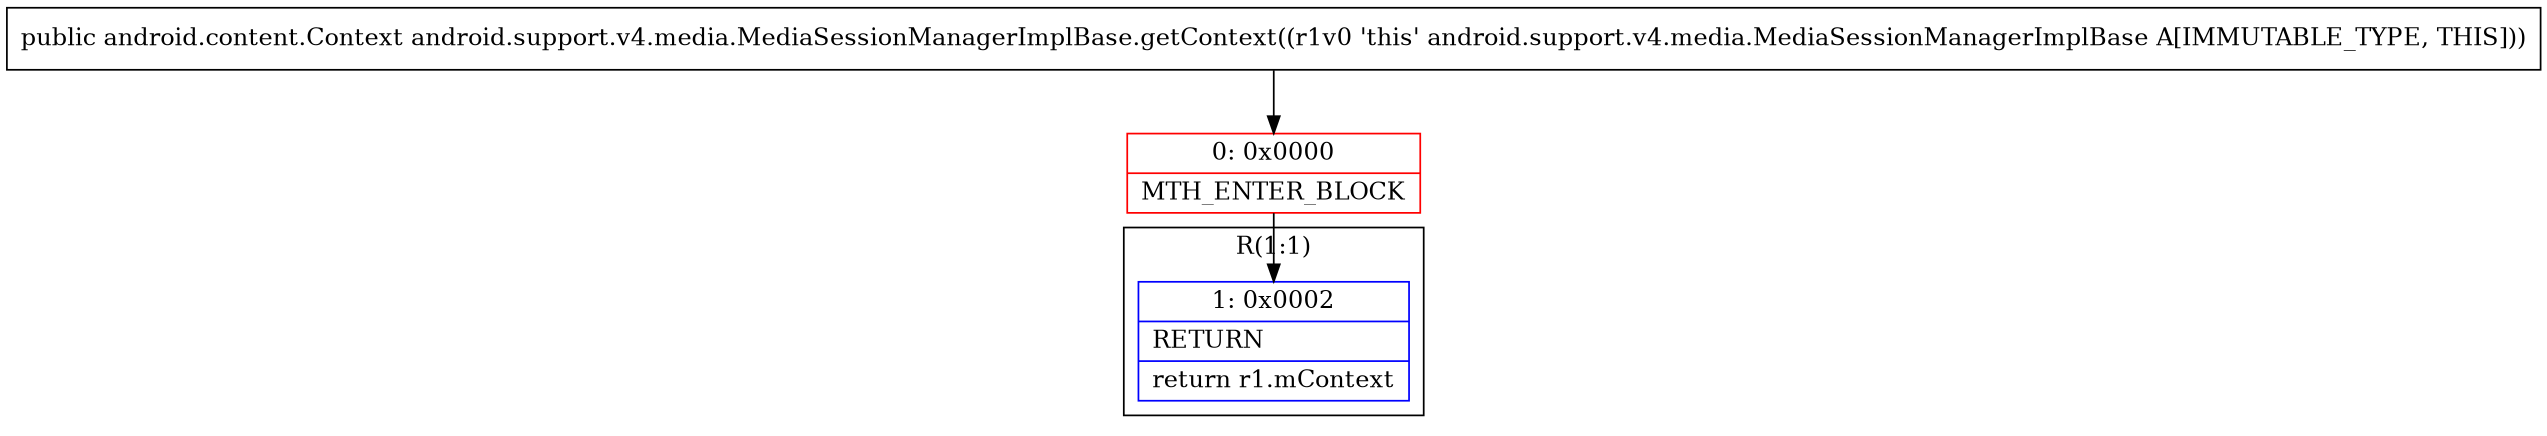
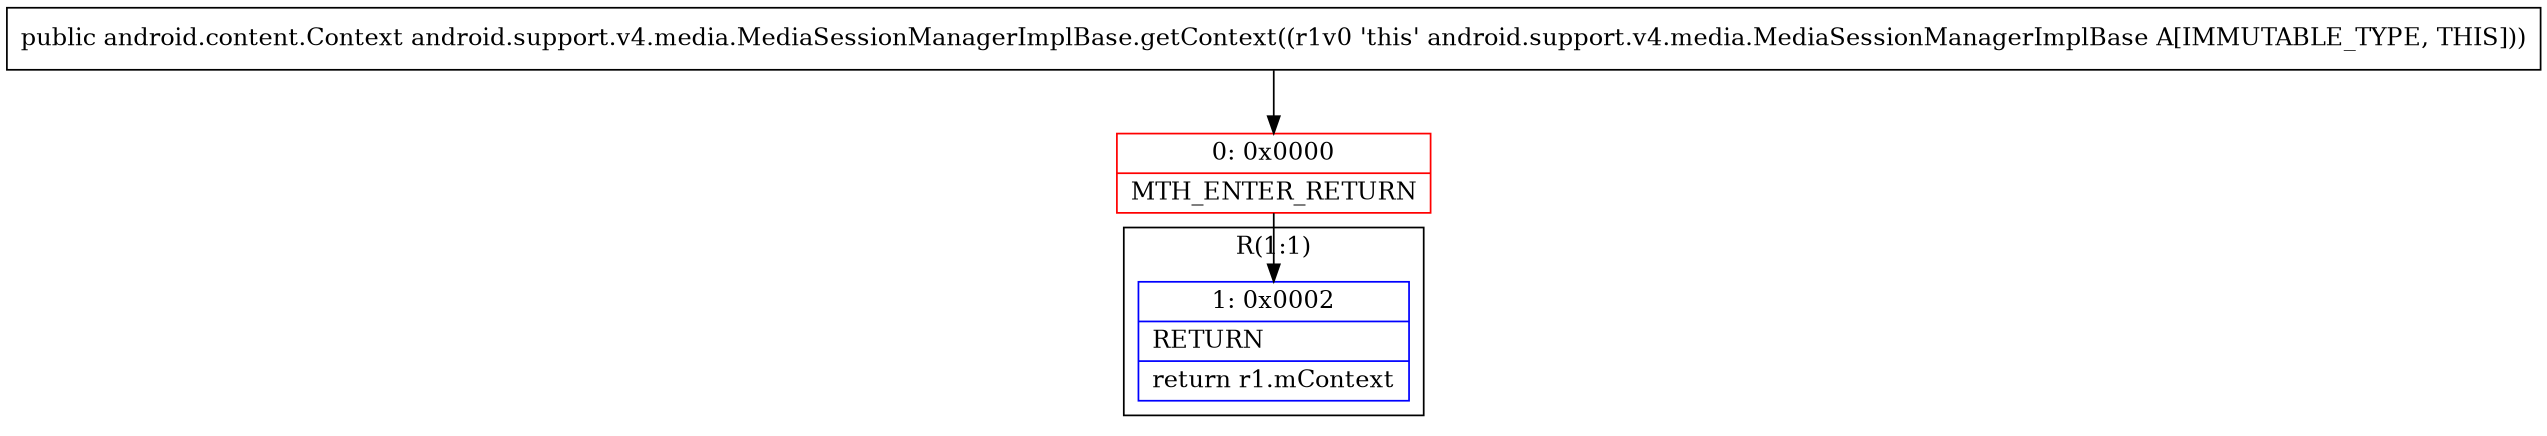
(1274, 192) -> (1274, 192)
